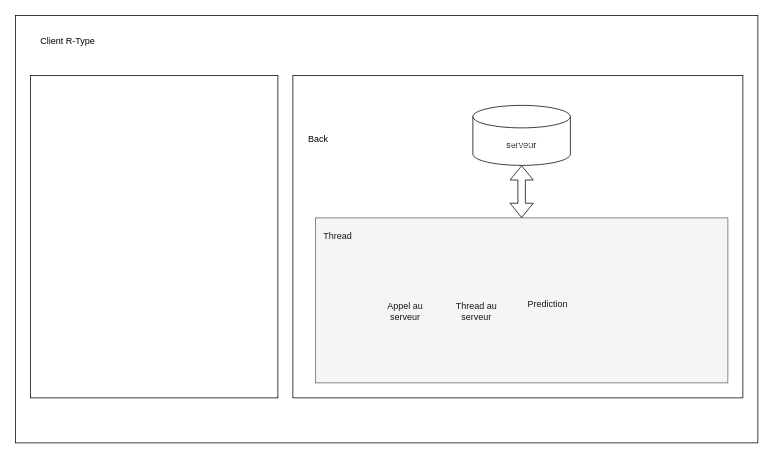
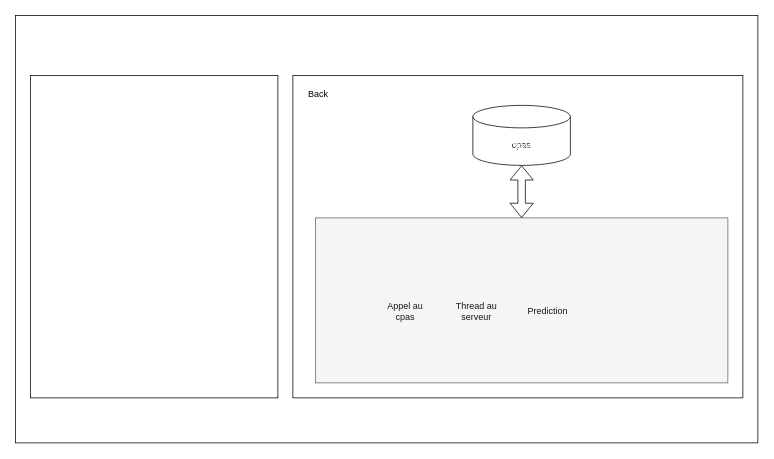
(68, 42) -> none
(318, 139) -> (318, 94)
(522, 145) -> (522, 145)
(338, 237) -> none
(548, 304) -> (548, 312)
(405, 312) -> (405, 312)
